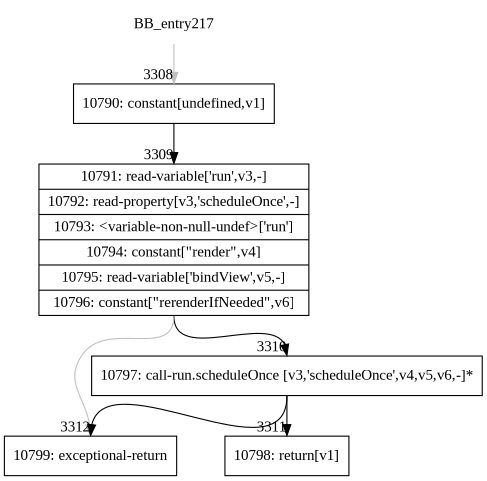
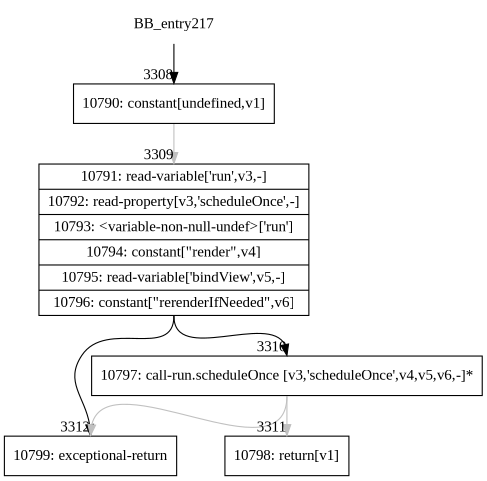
(174, 58) -> (174, 58)
(174, 138) -> (174, 138)
(96, 344) -> (96, 344)
(194, 417) -> (194, 417)
(287, 417) -> (287, 417)
